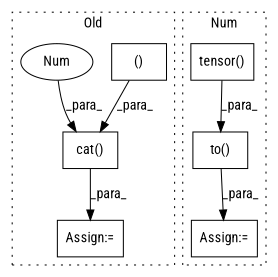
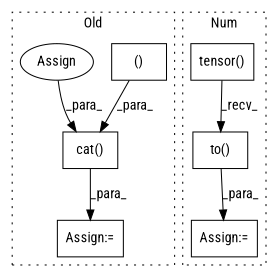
(57, 62) -> (57, 62)
(240, 106) -> (240, 106)
